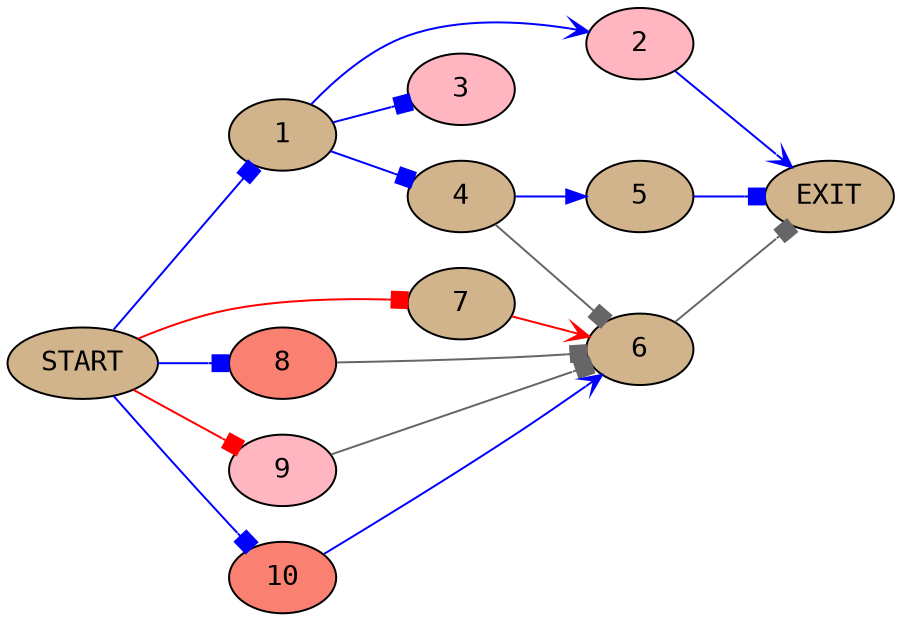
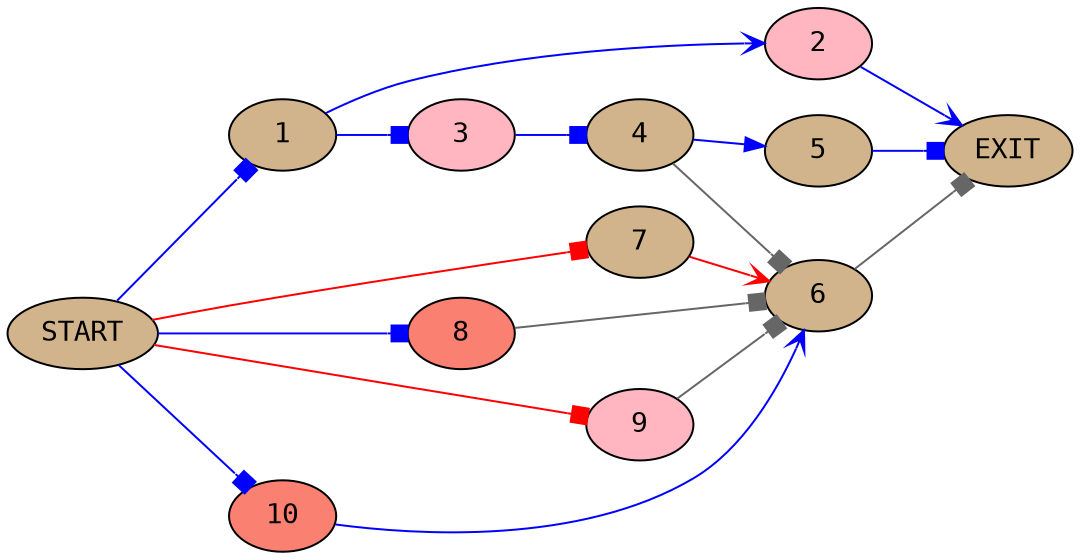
(362, 162) -> (541, 135)
